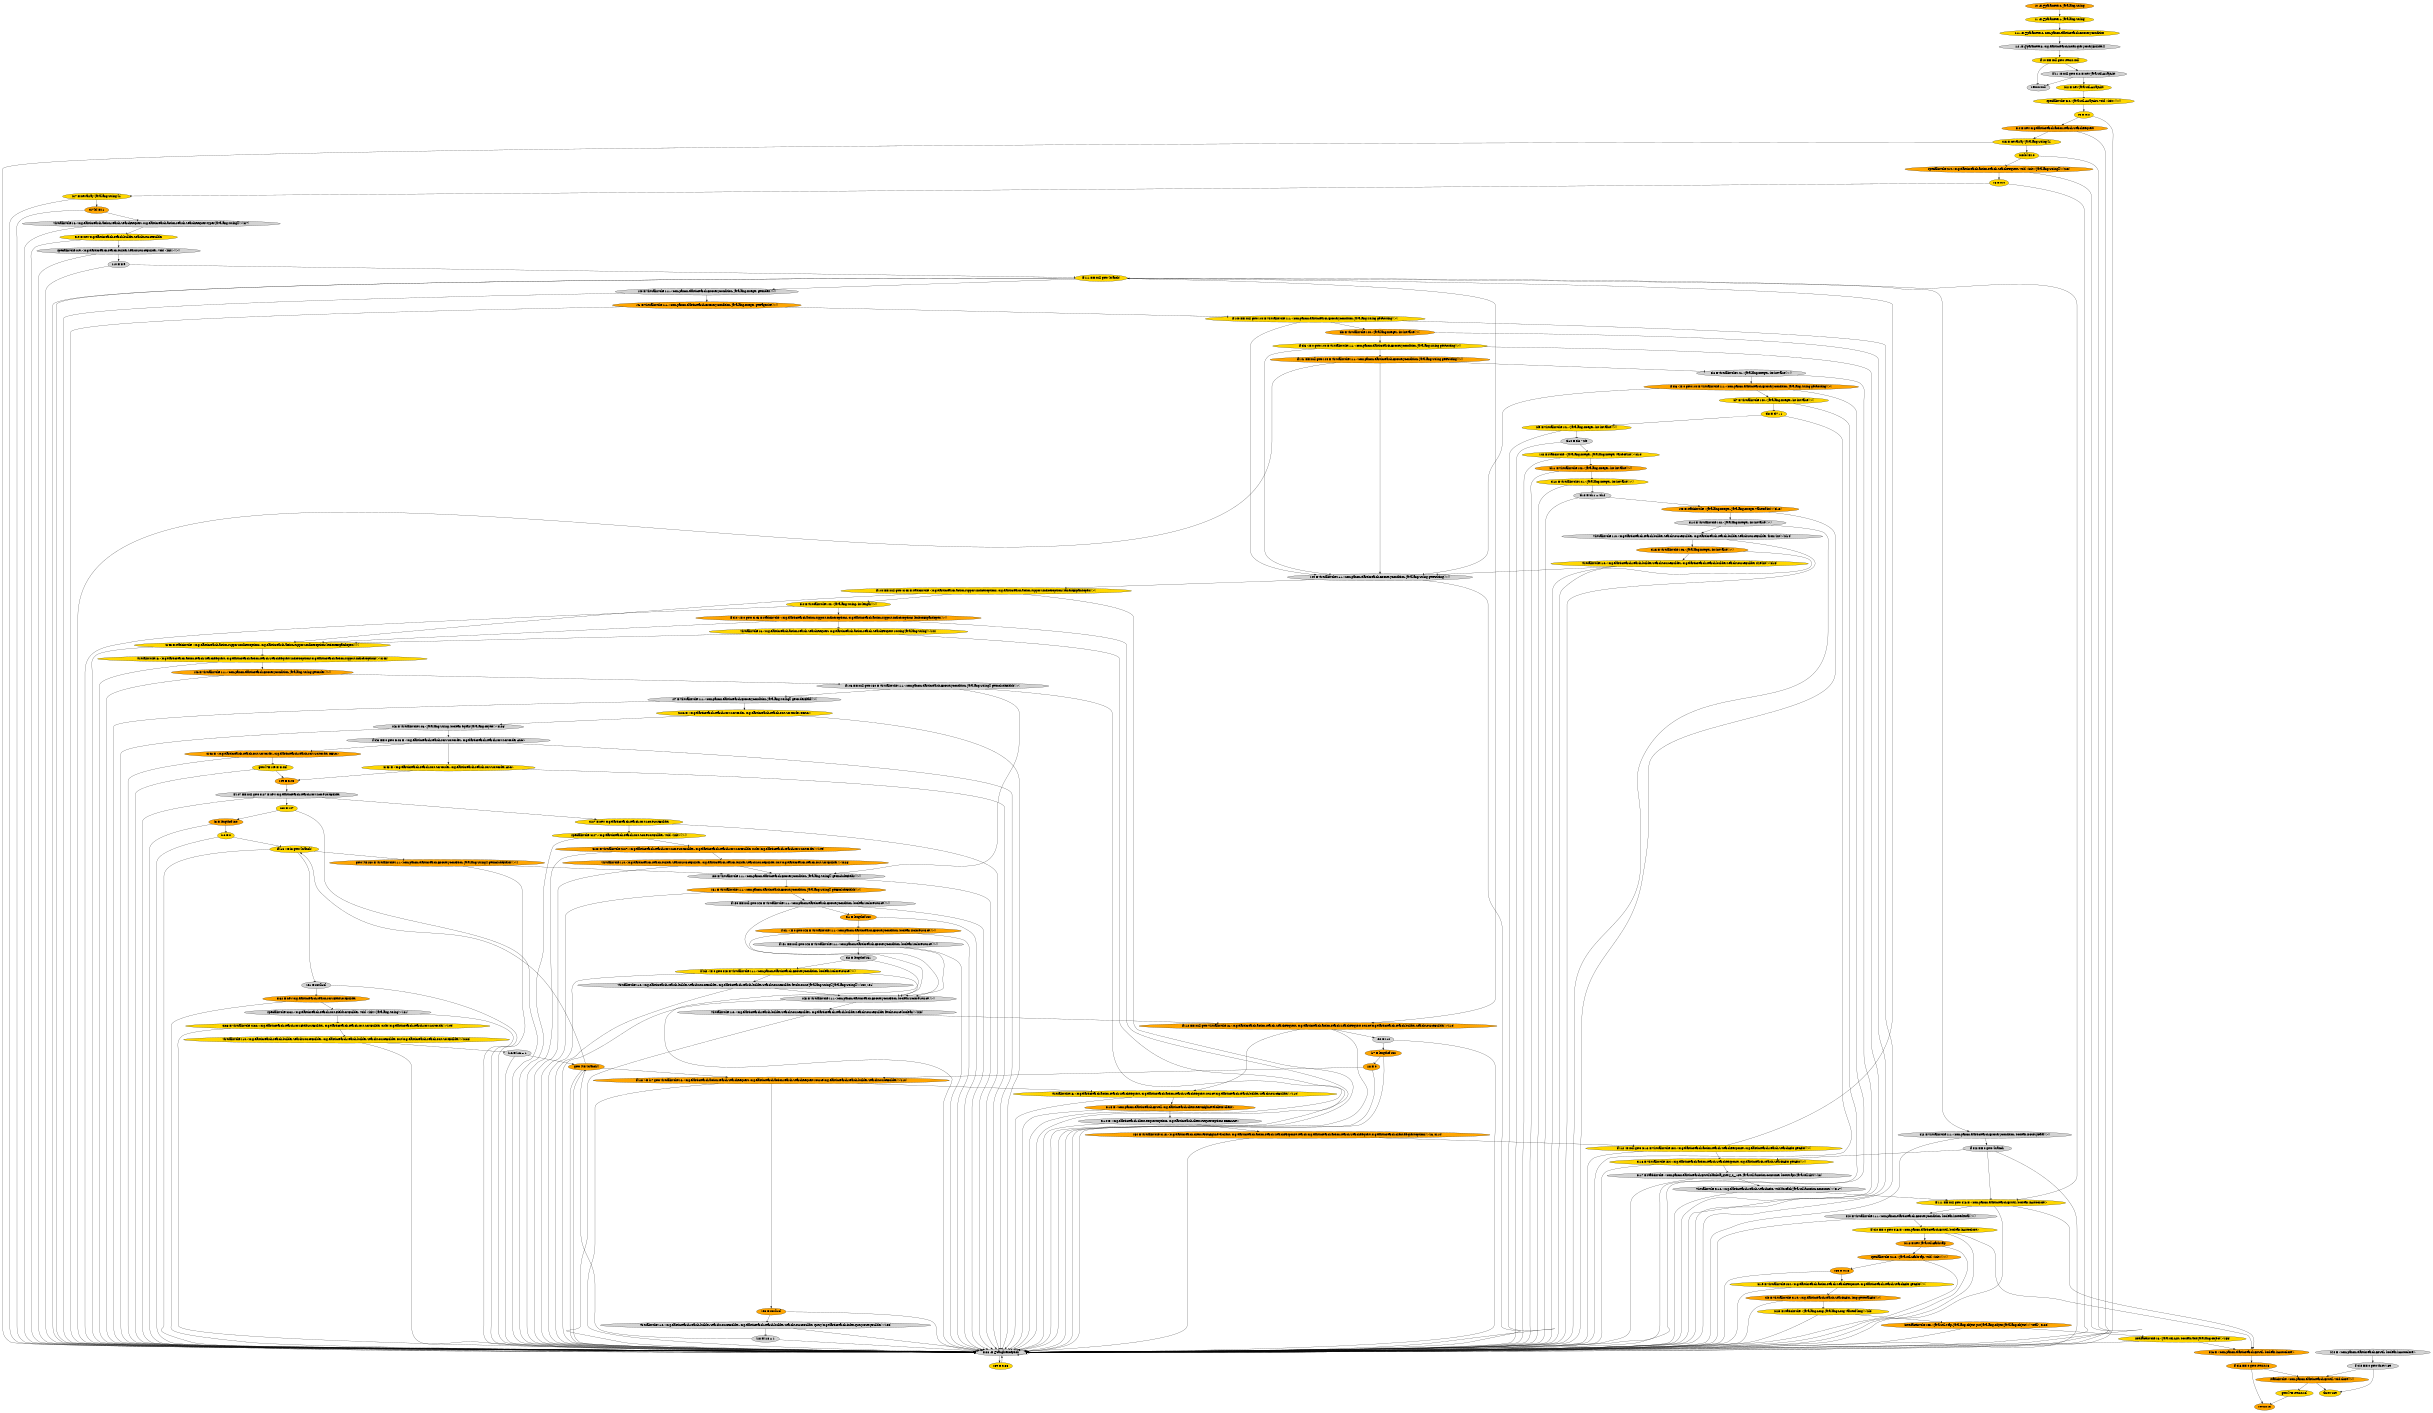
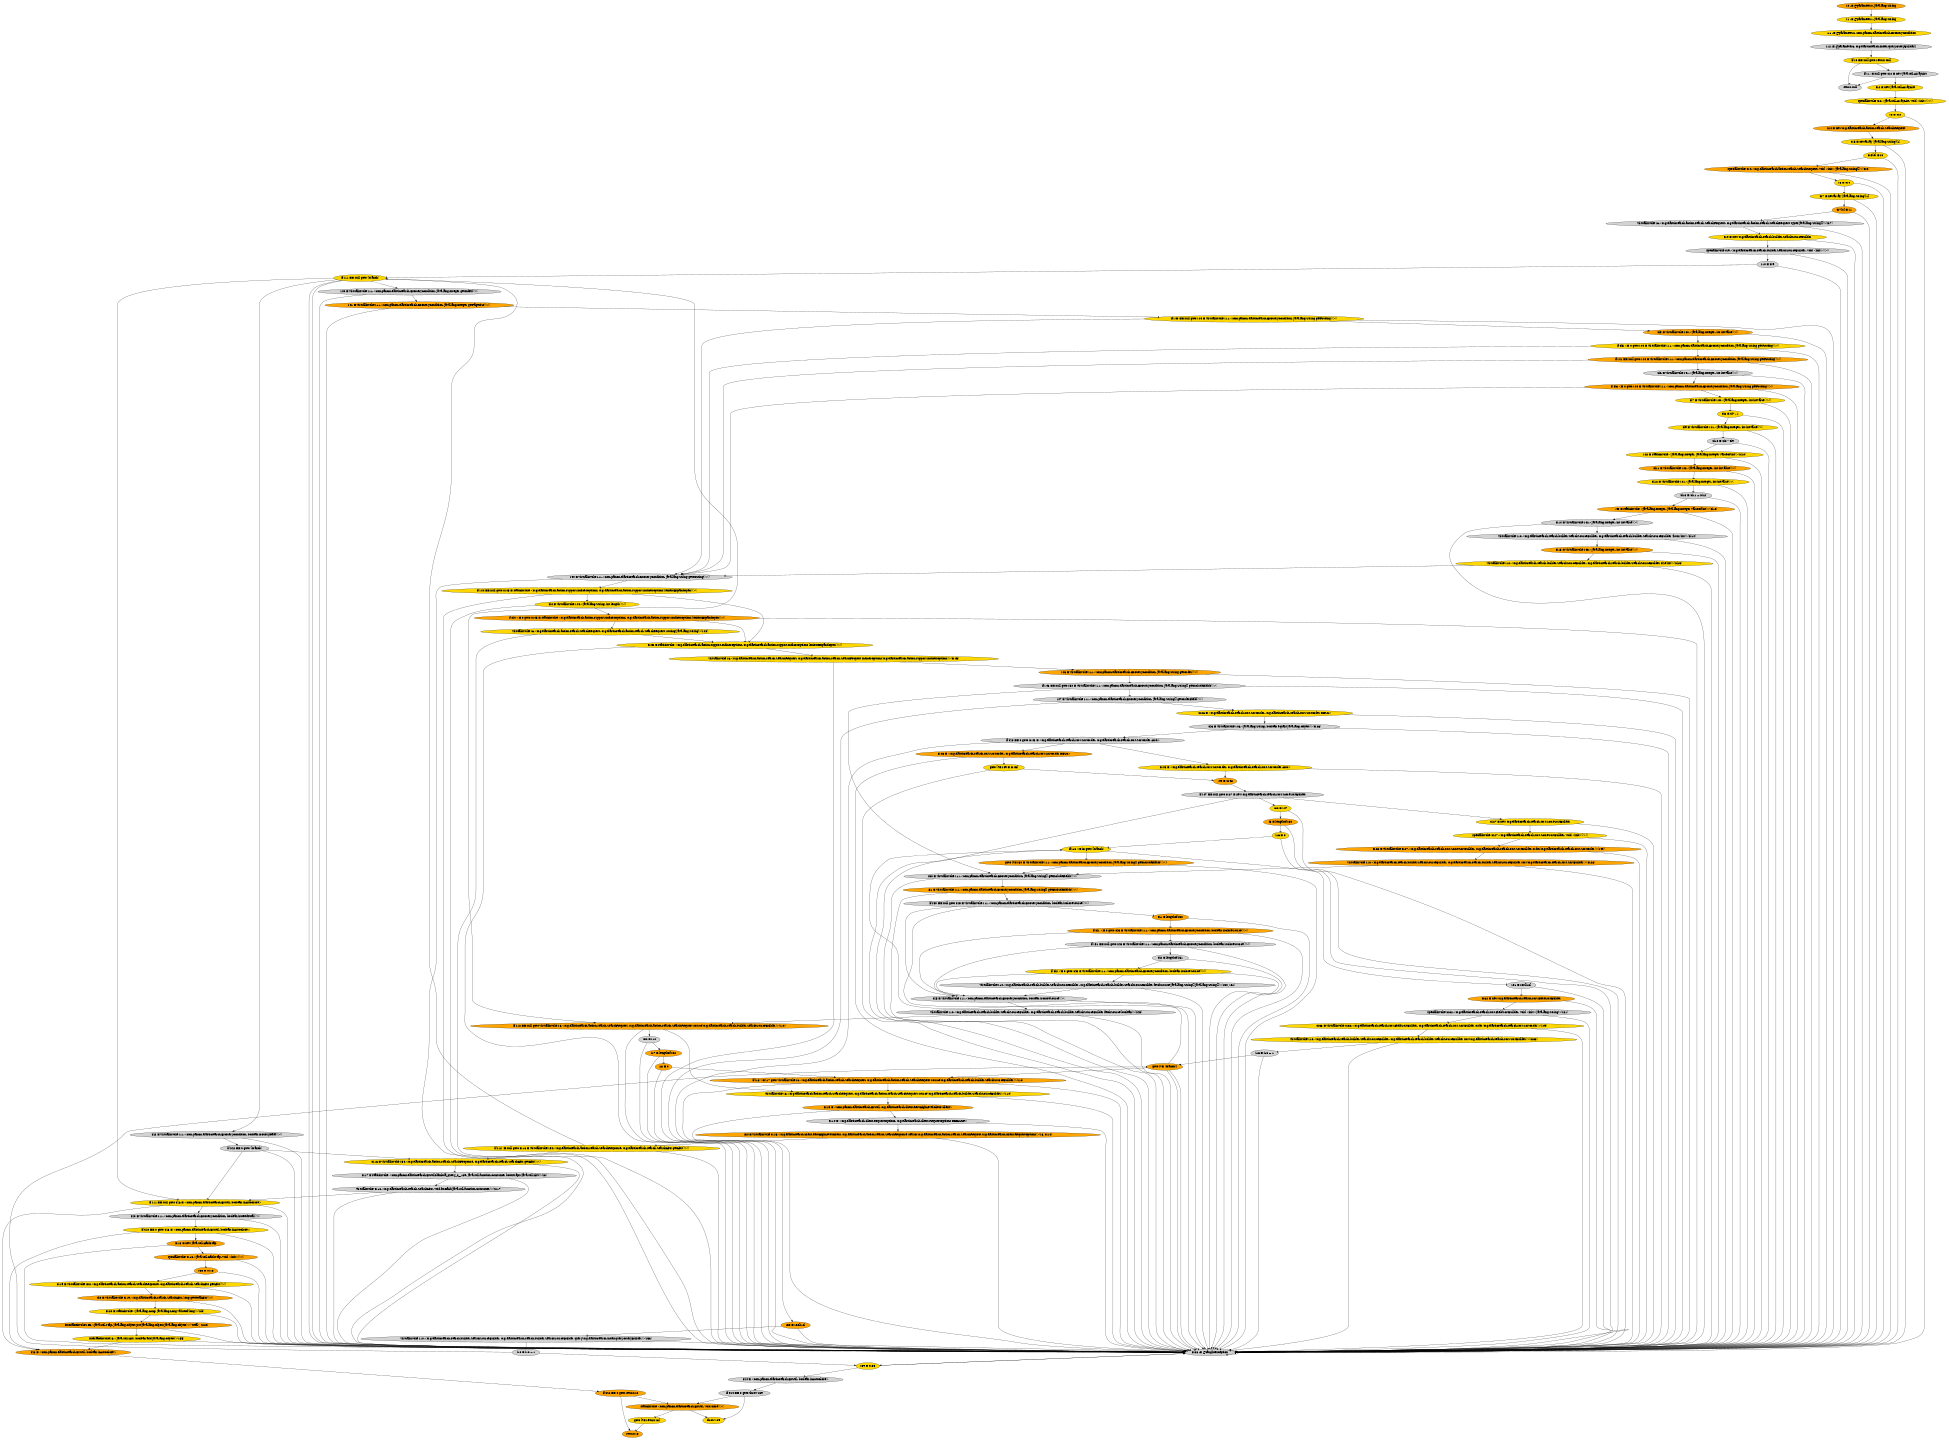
(2106, 1264) -> none
(877, 1345) -> (697, 1359)
none -> (832, 1372)
